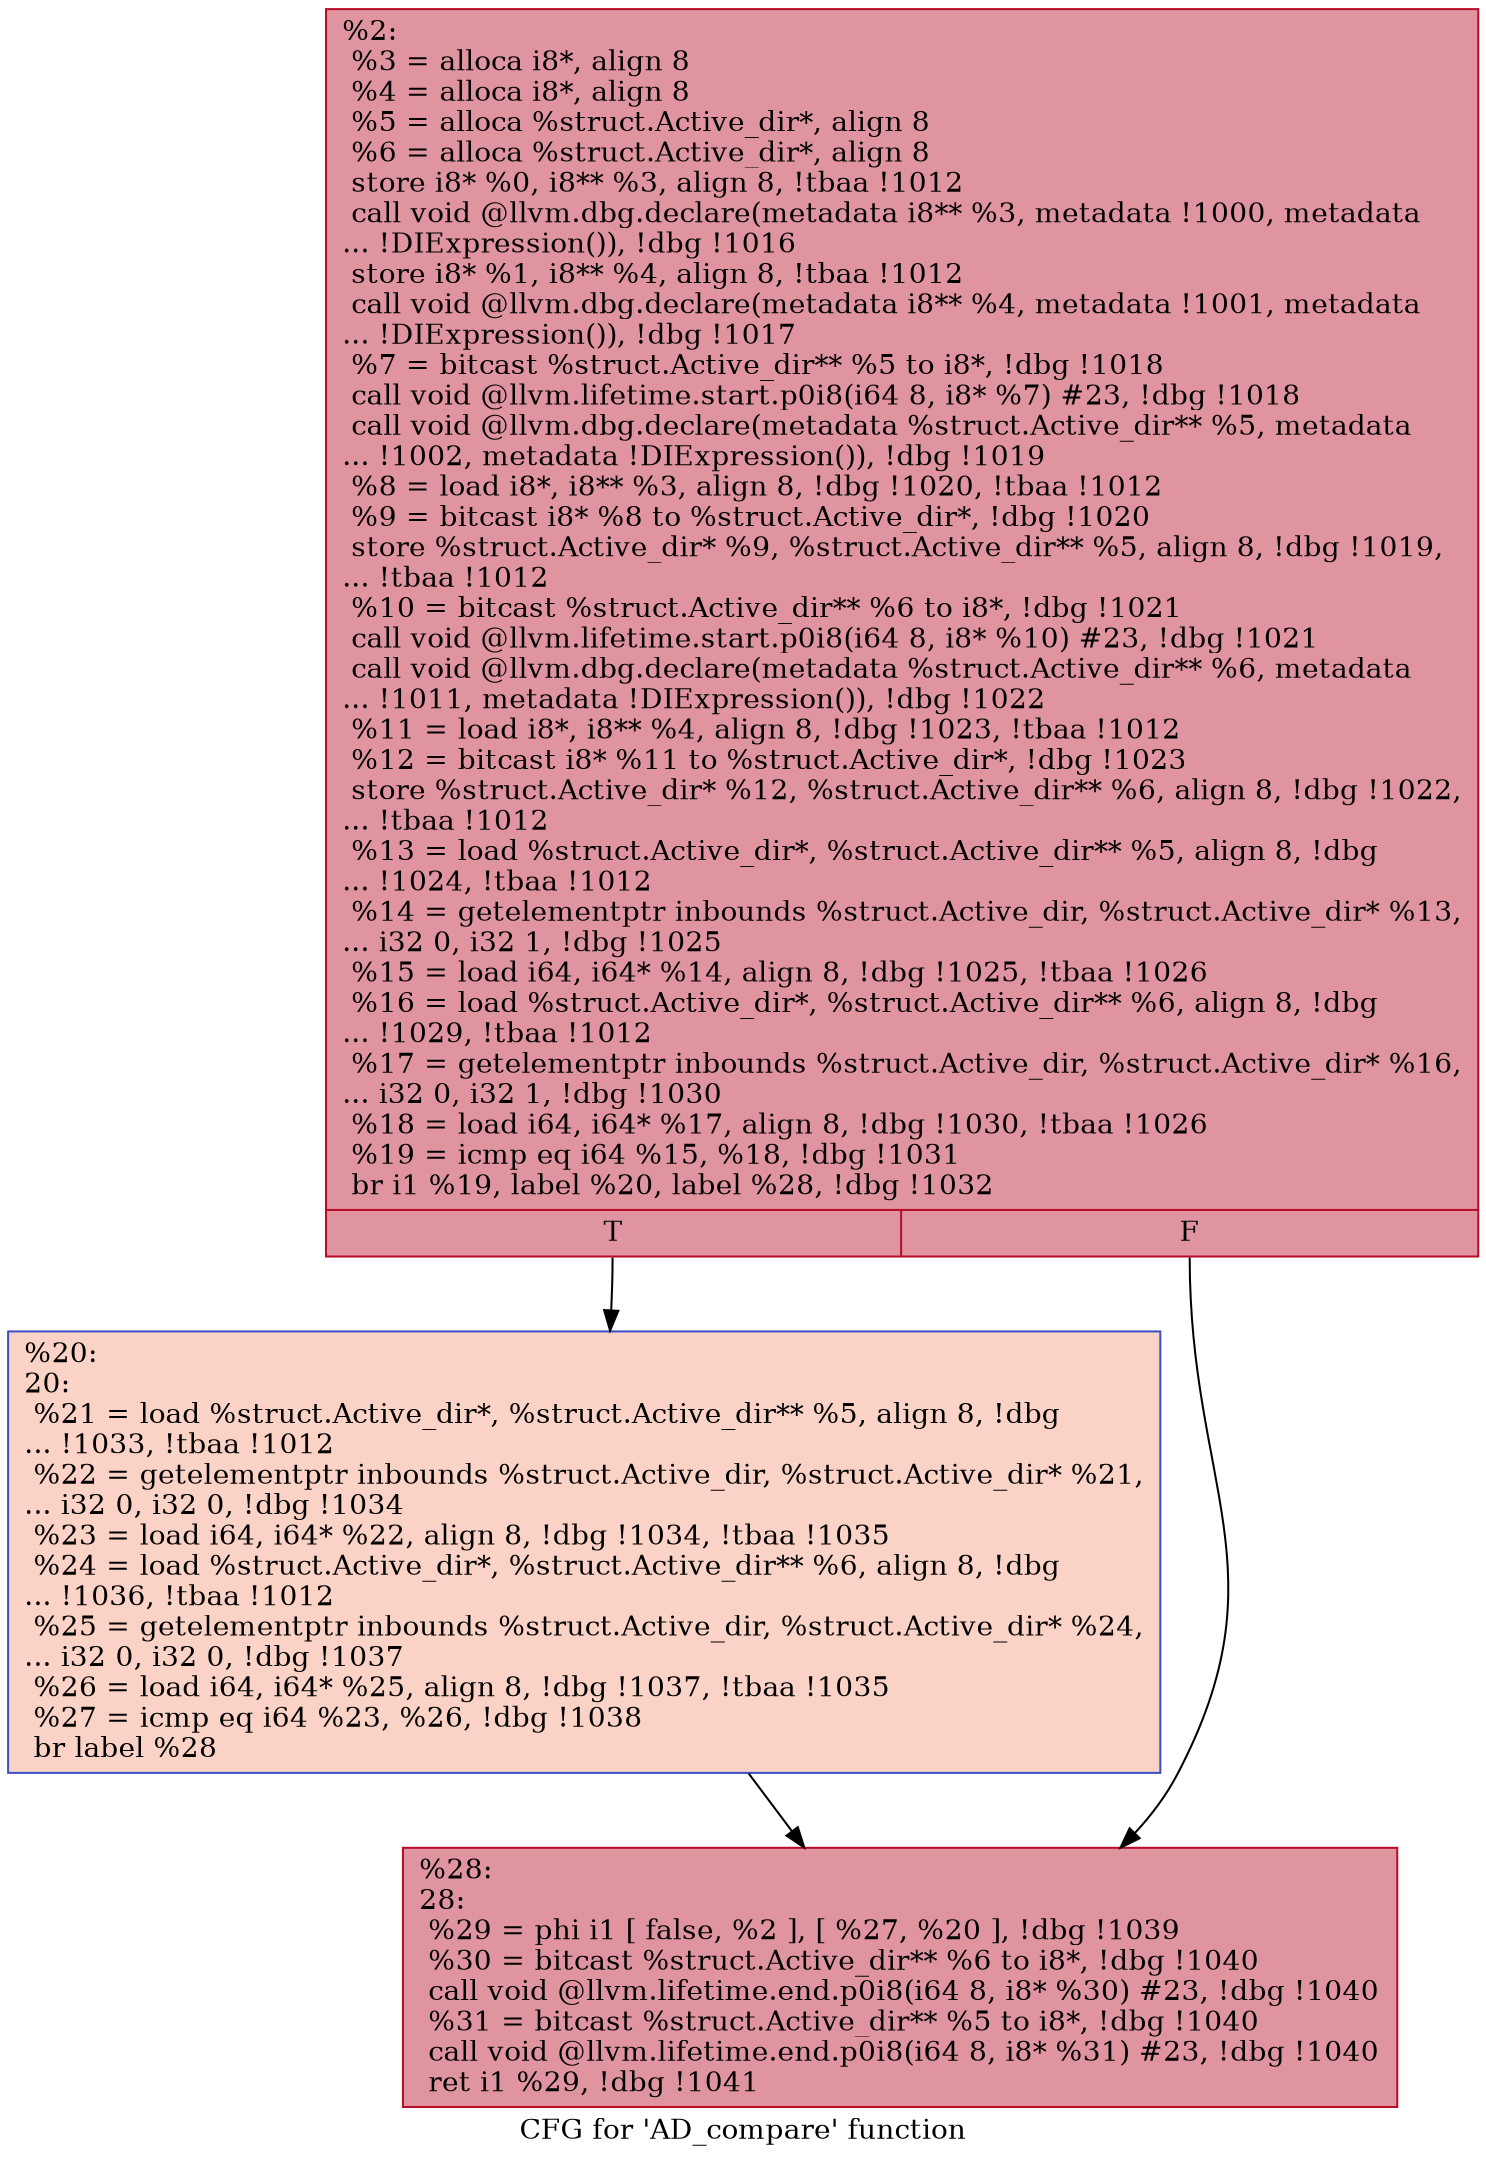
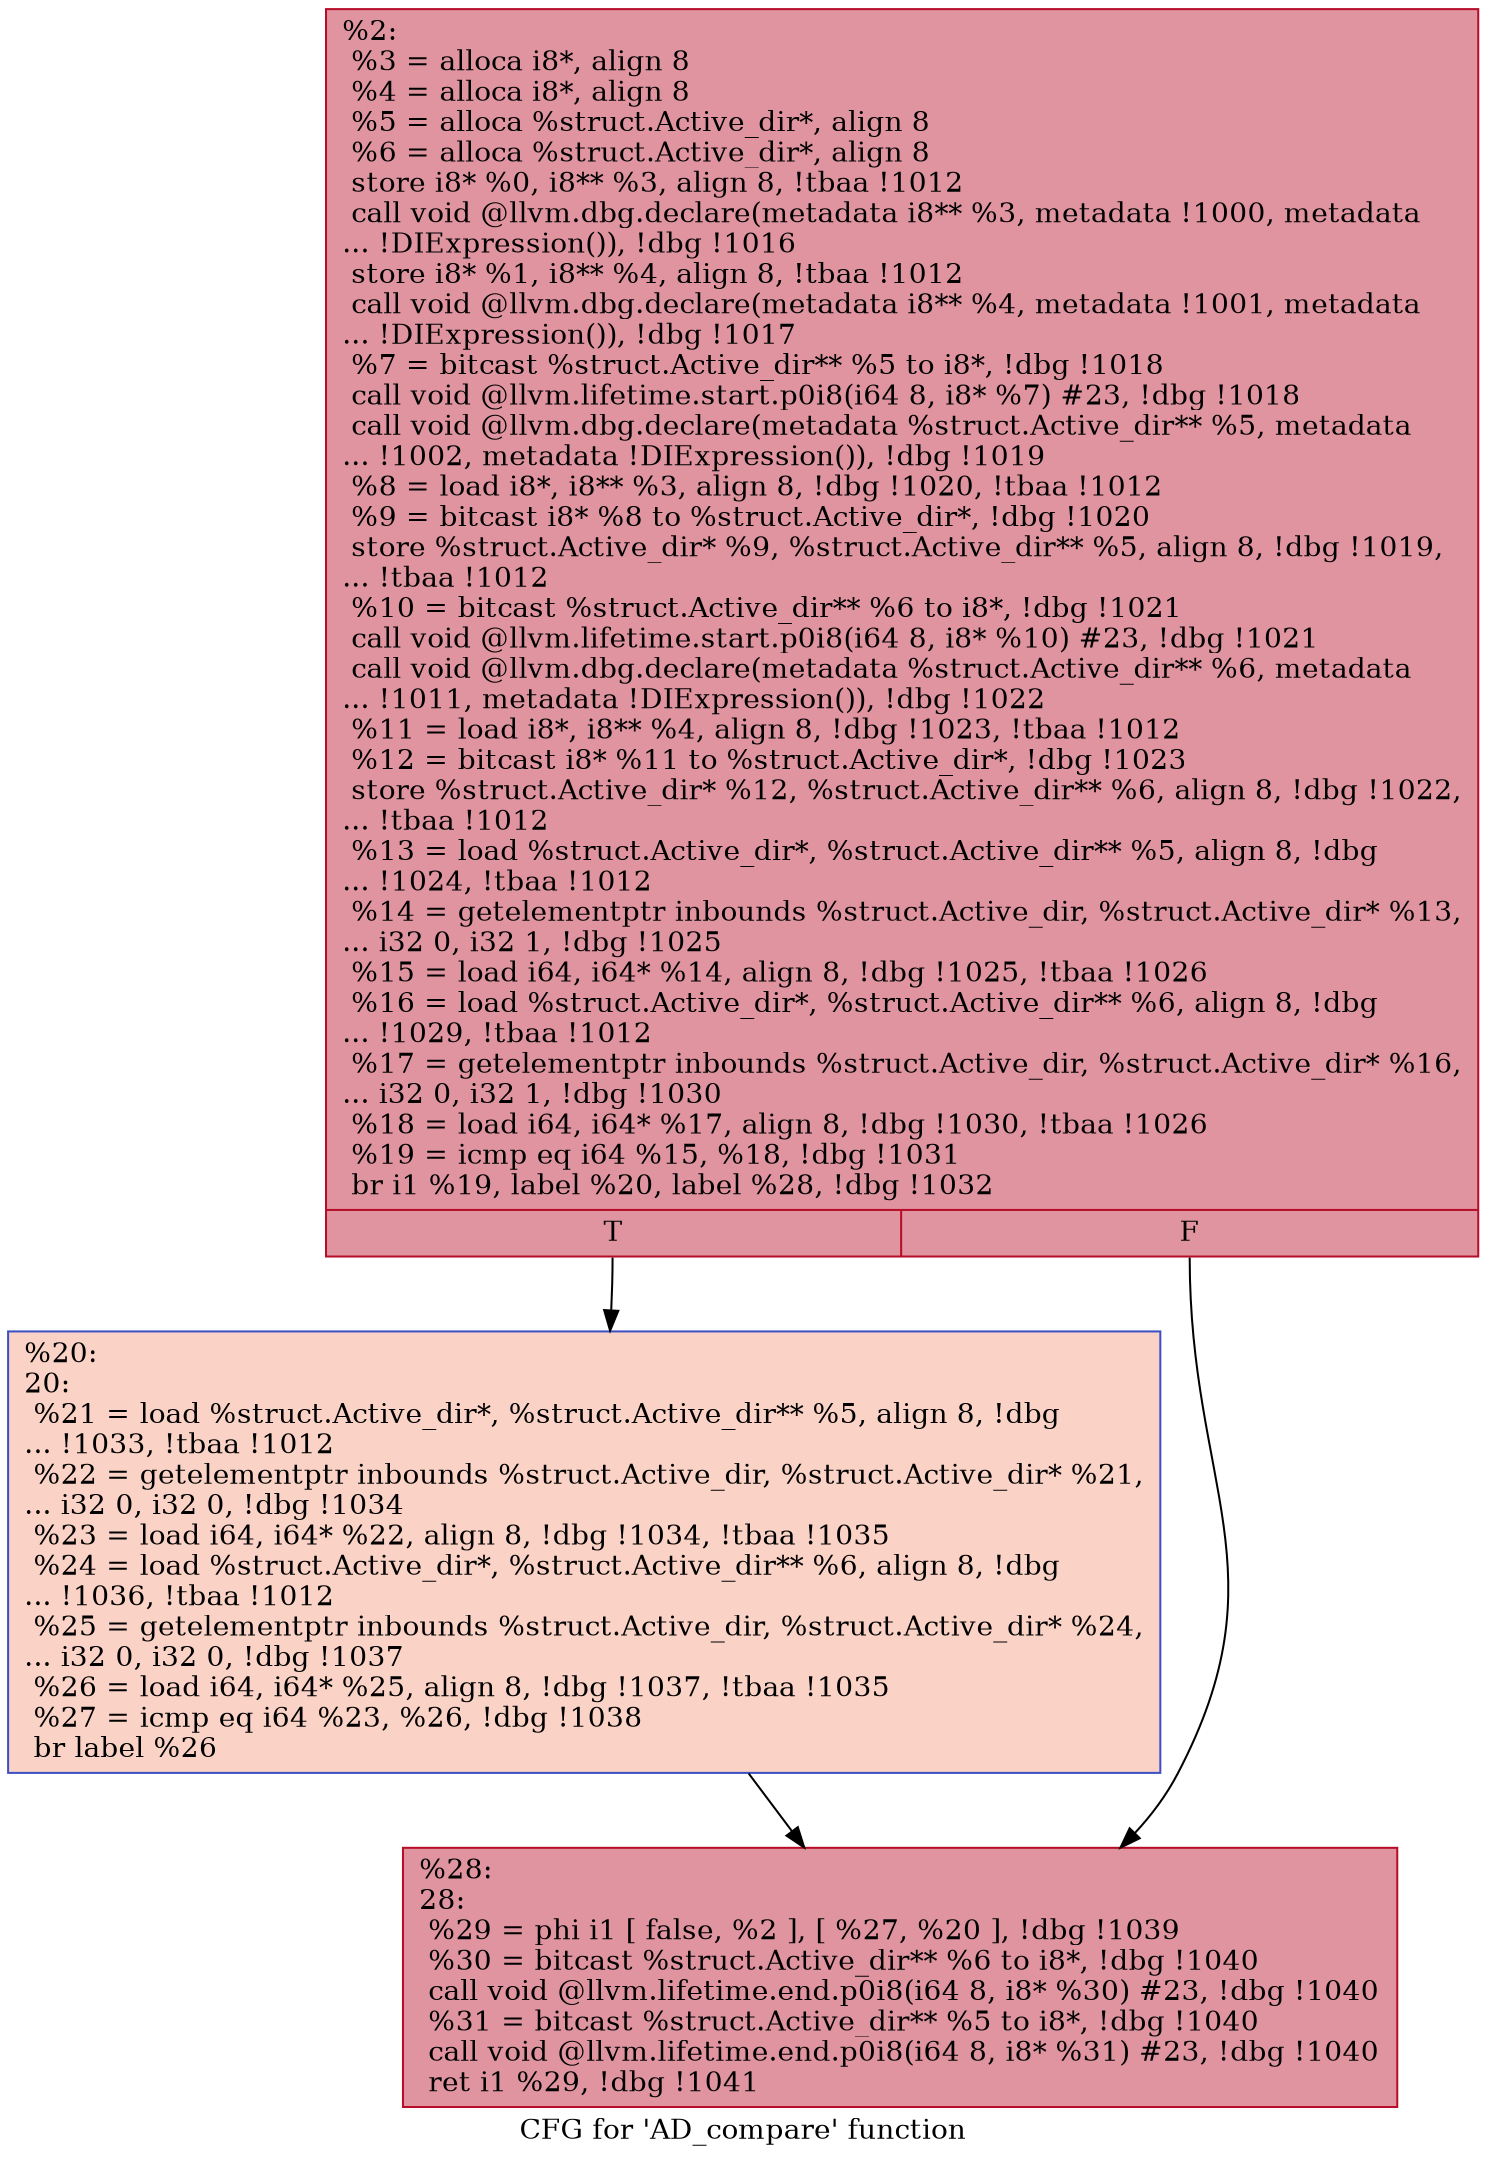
(122, 1749) -> (122, 1749)
